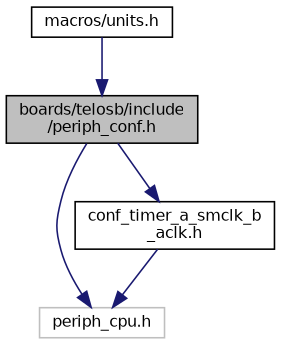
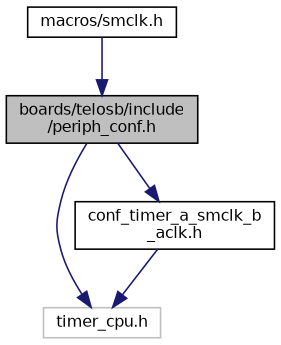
(102, 22) -> (102, 22)
(102, 323) -> (102, 323)
